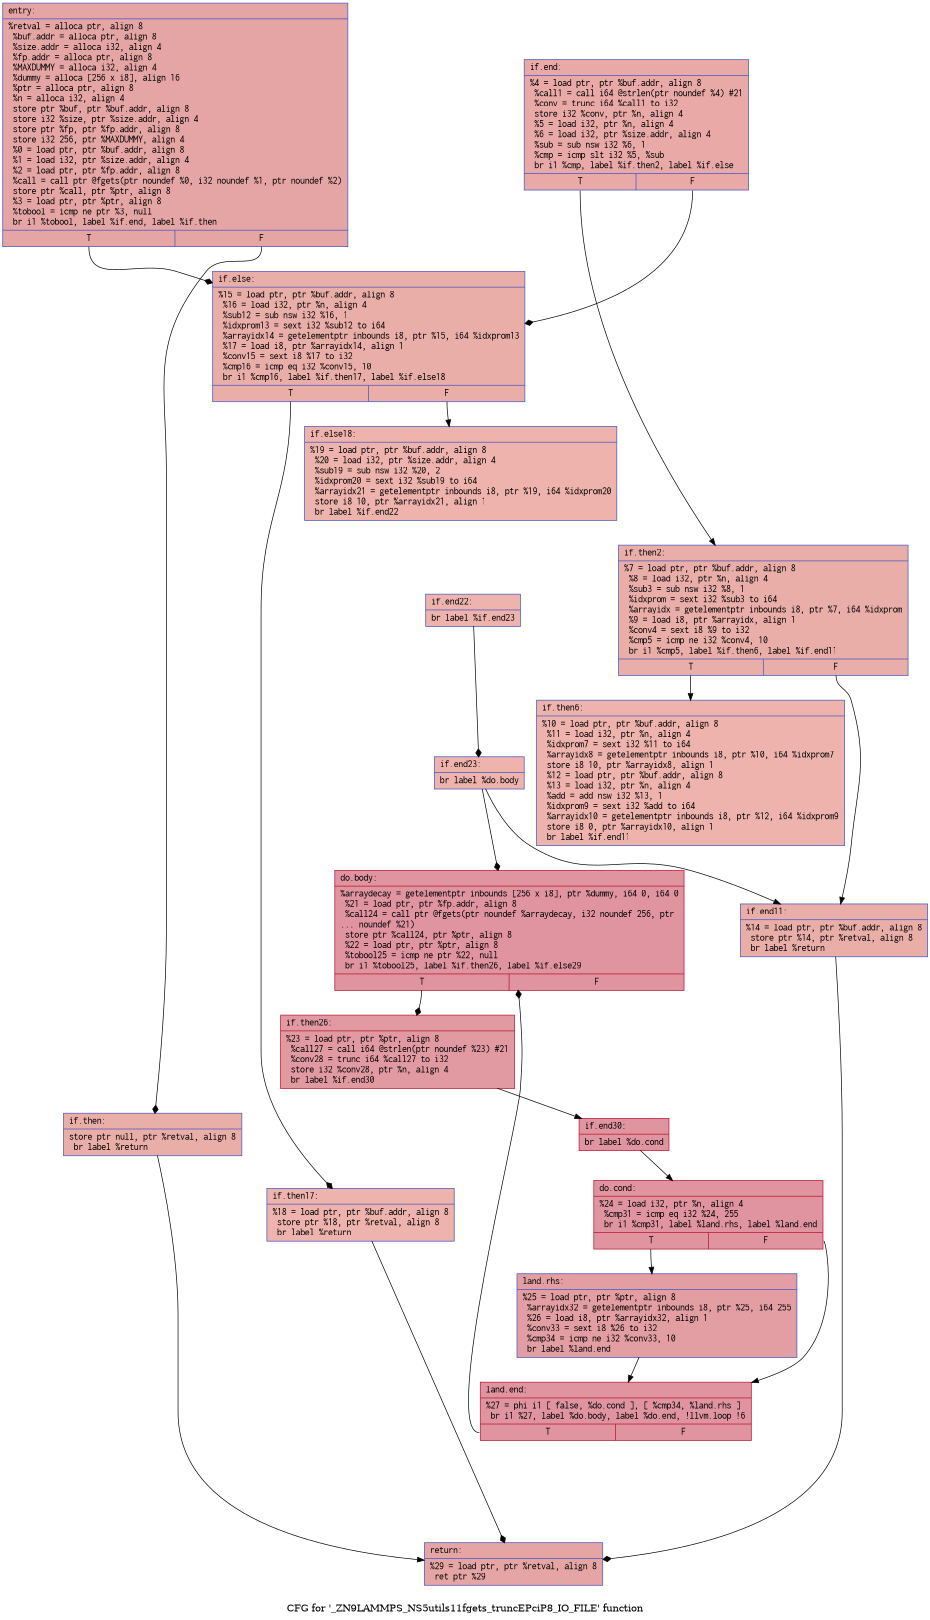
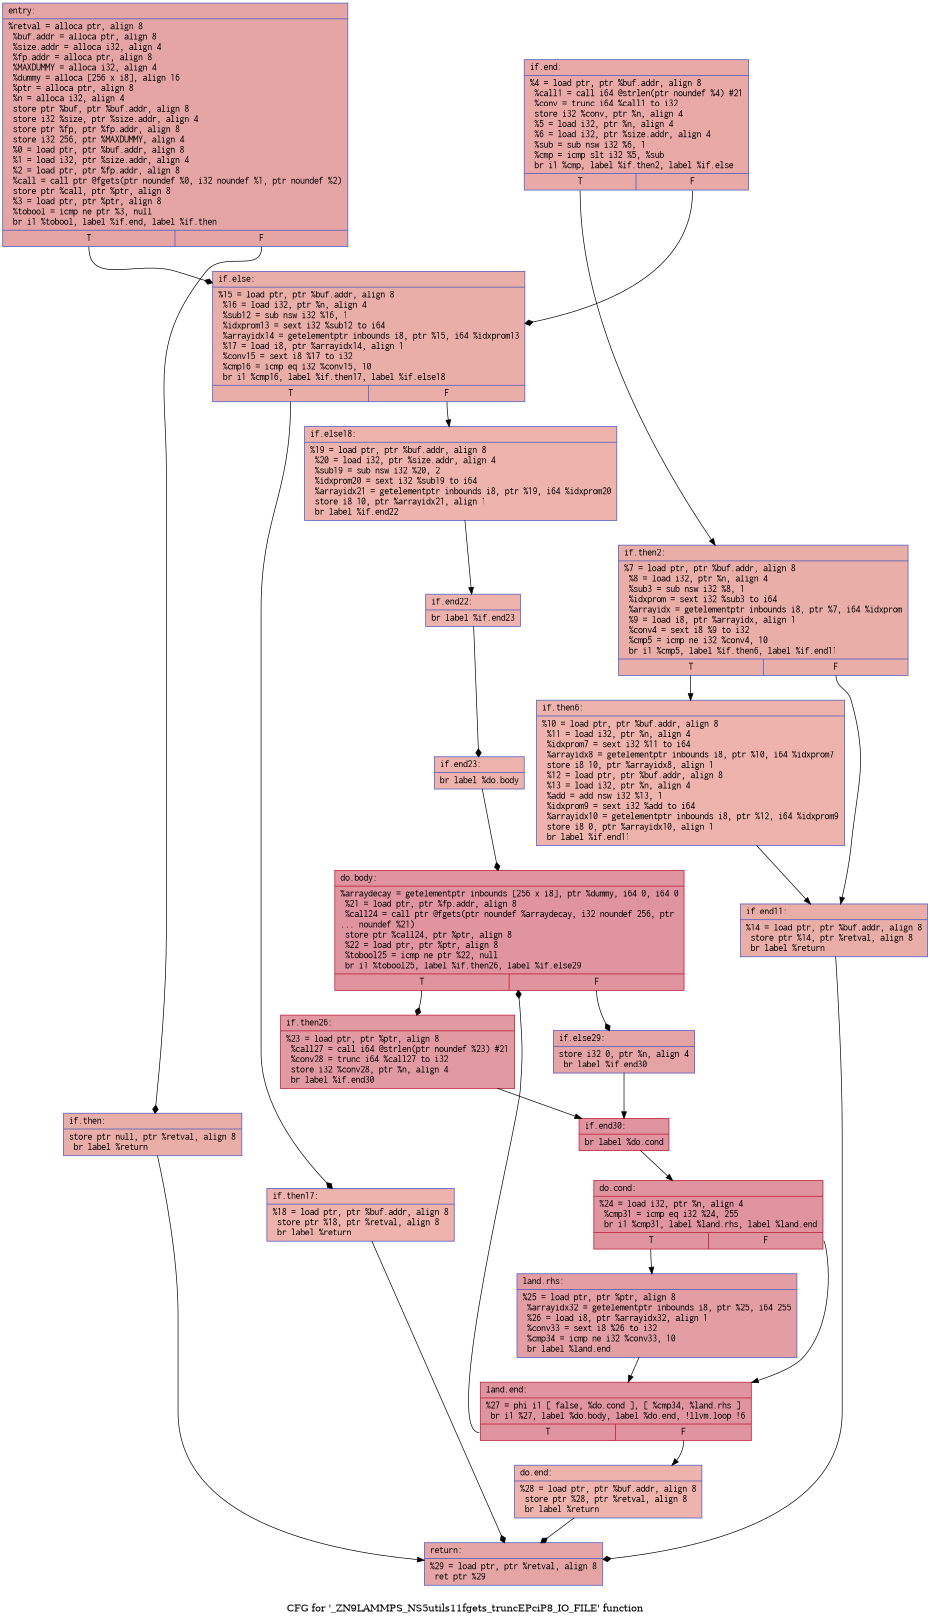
none -> (468, 554)
(617, 864) -> (781, 872)
none -> (624, 1052)
none -> (608, 1492)
